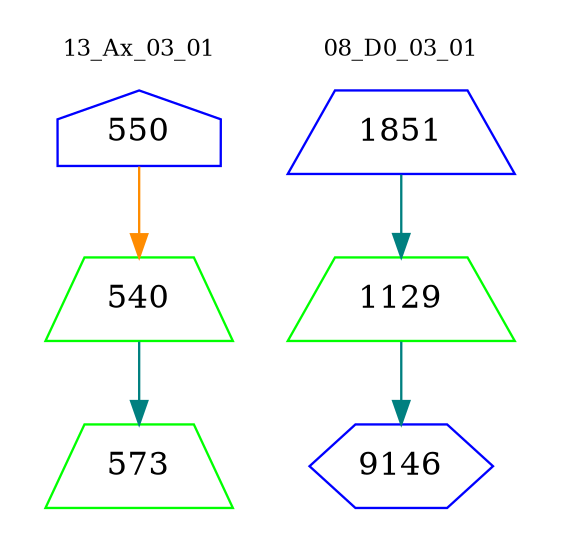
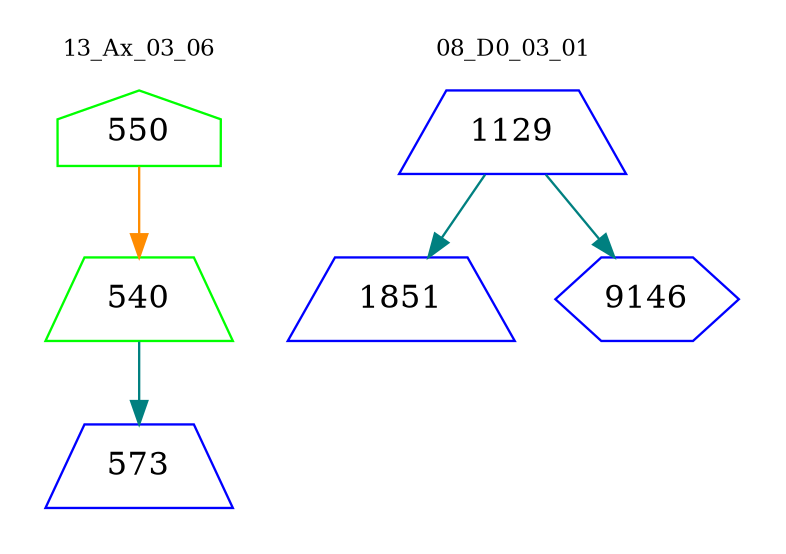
(139, 50) -> (139, 50)
(139, 132) -> (139, 132)
(401, 204) -> (463, 206)
(401, 299) -> (513, 132)
(139, 466) -> (139, 466)
